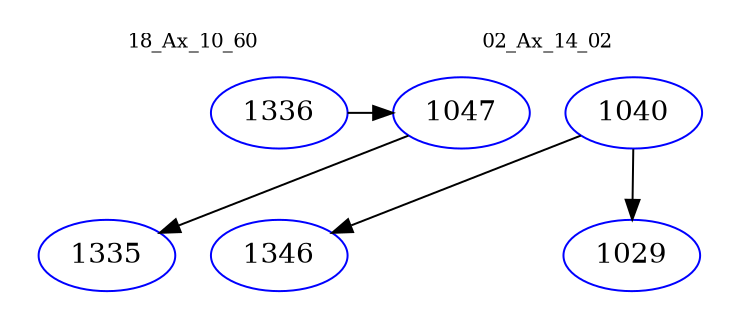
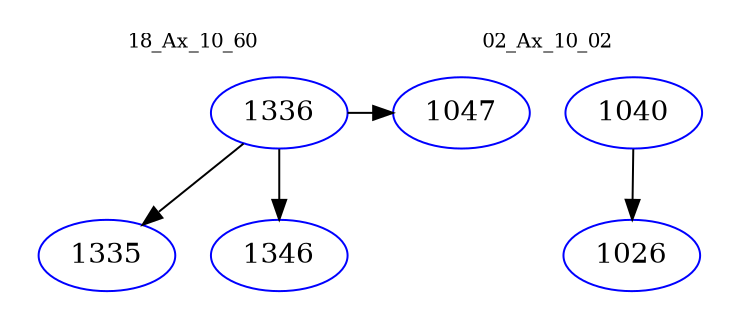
(548, 43) -> (548, 43)
(294, 180) -> (201, 178)
(466, 180) -> (279, 174)
(632, 255) -> (632, 255)
